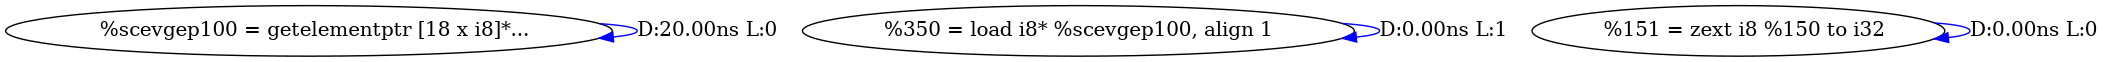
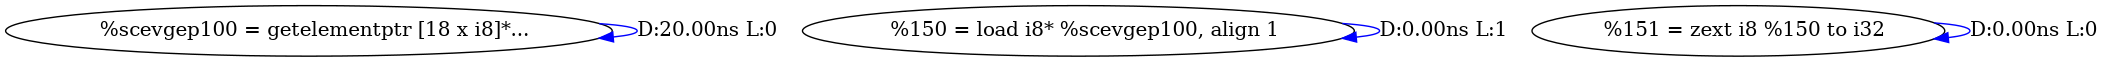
(1078, 31) -> (1078, 31)
